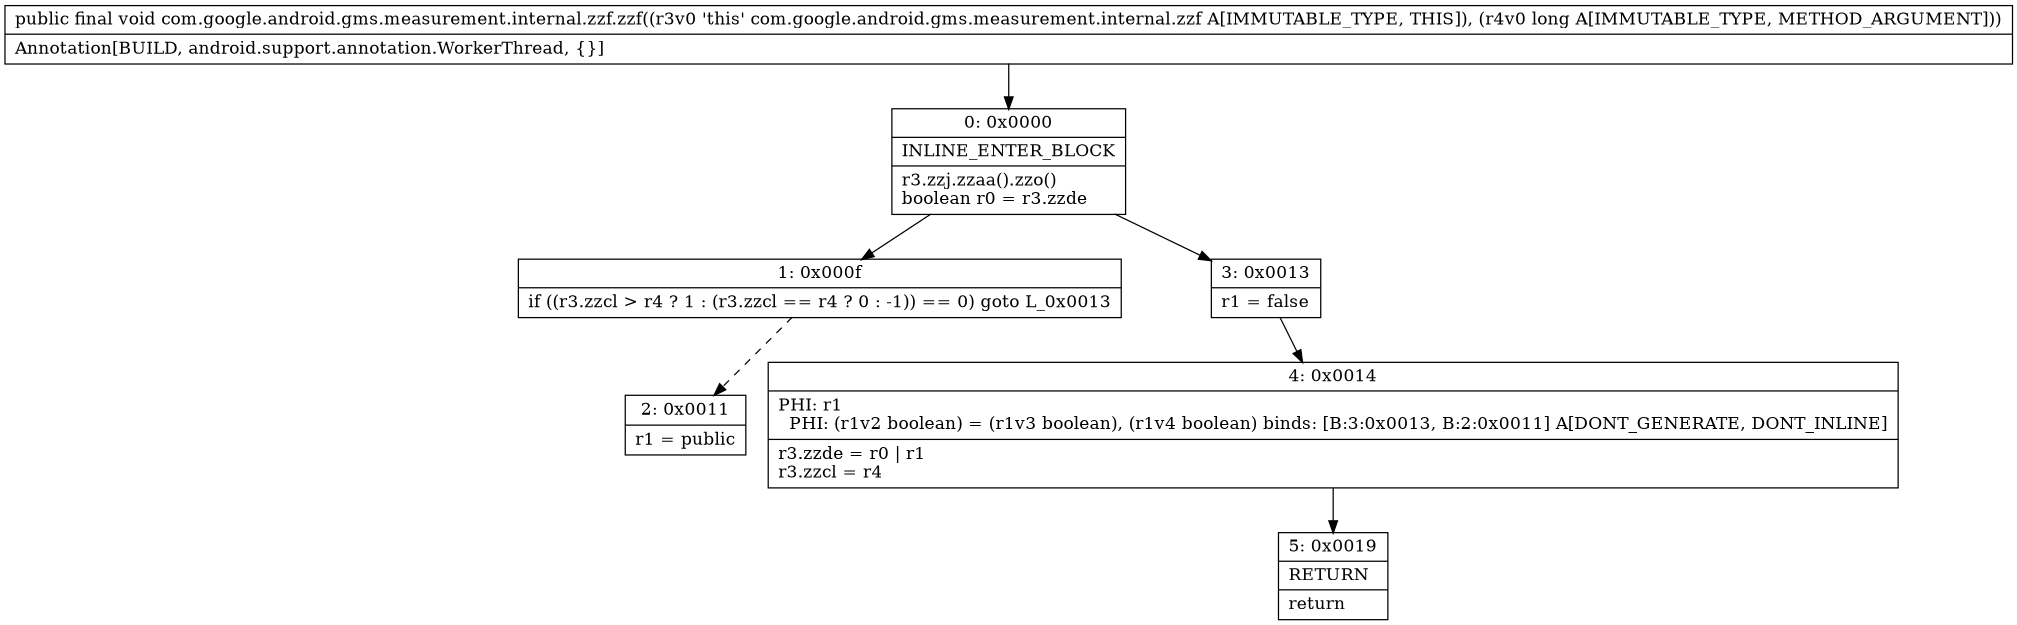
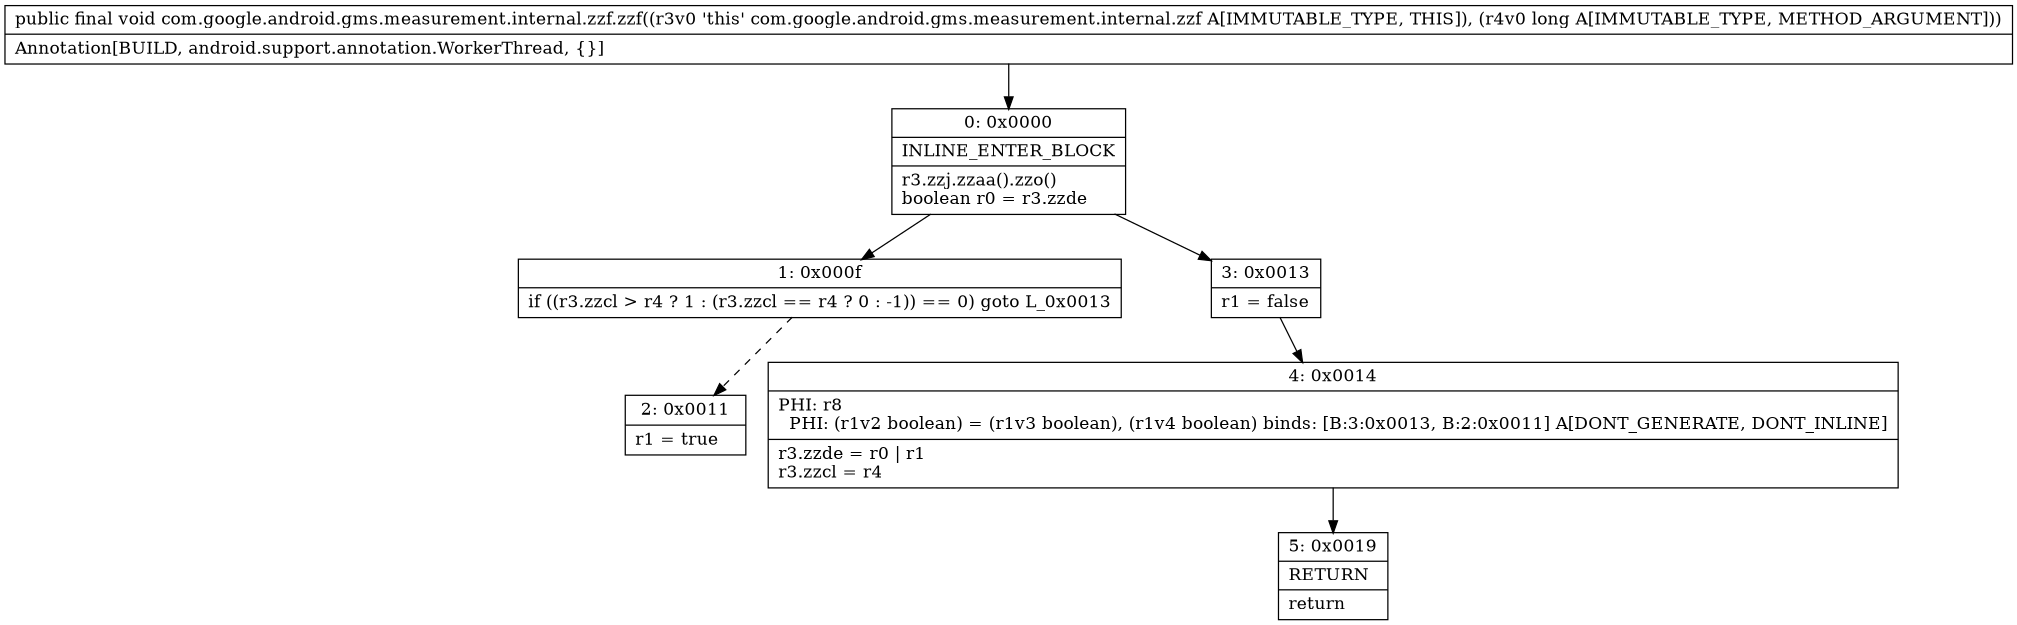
(814, 405) -> (814, 405)
(686, 439) -> (677, 439)
